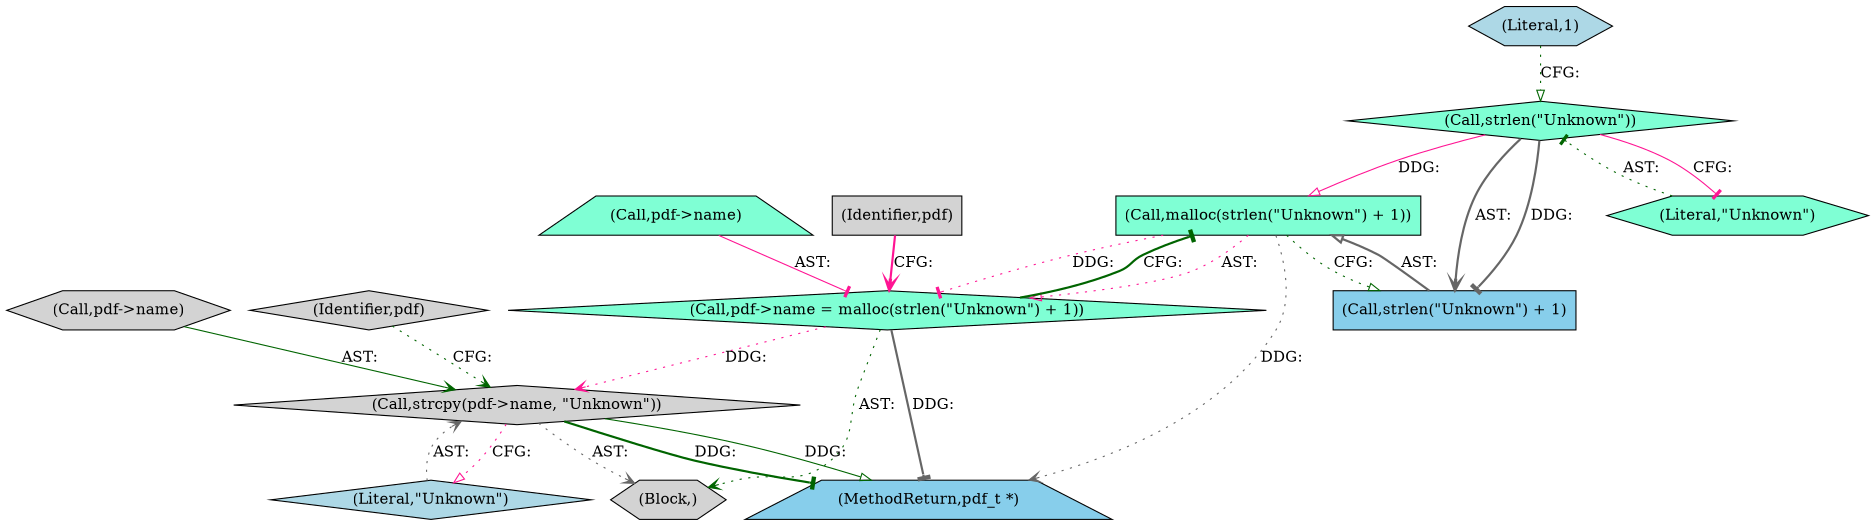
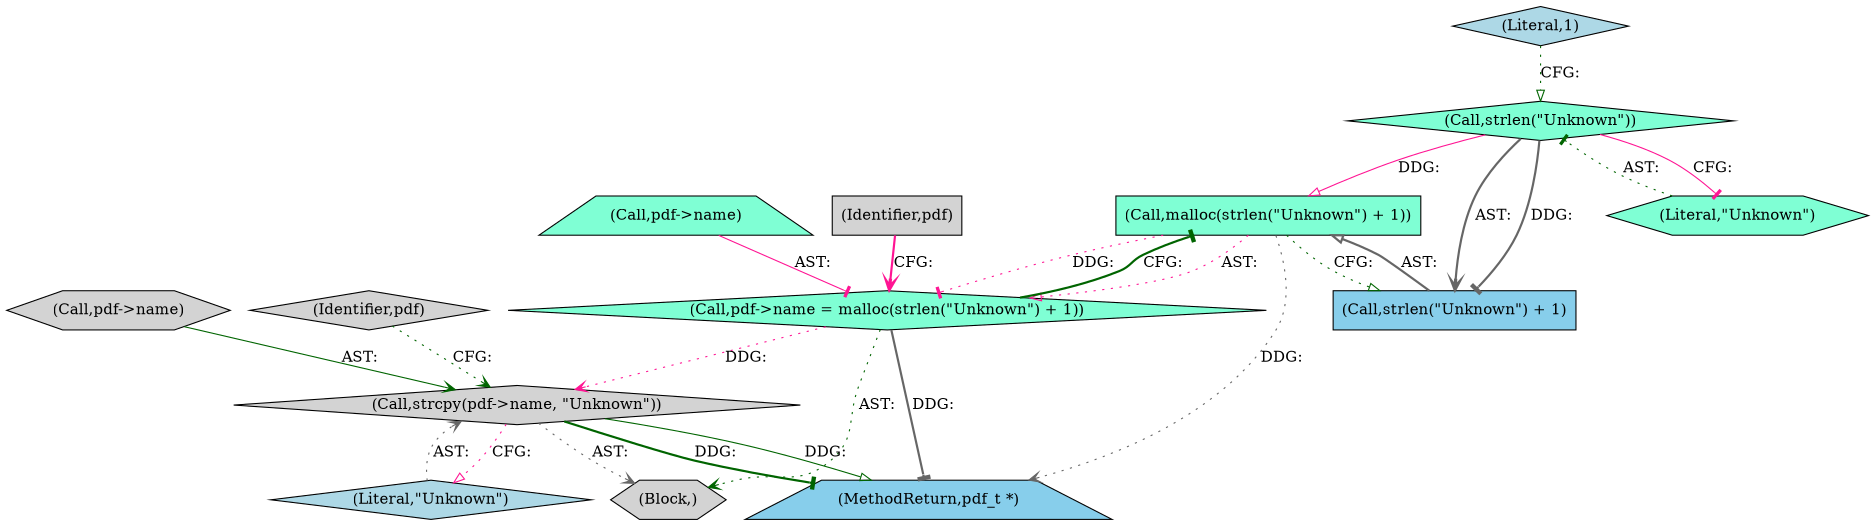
(1541, 26) -> (1541, 26)
